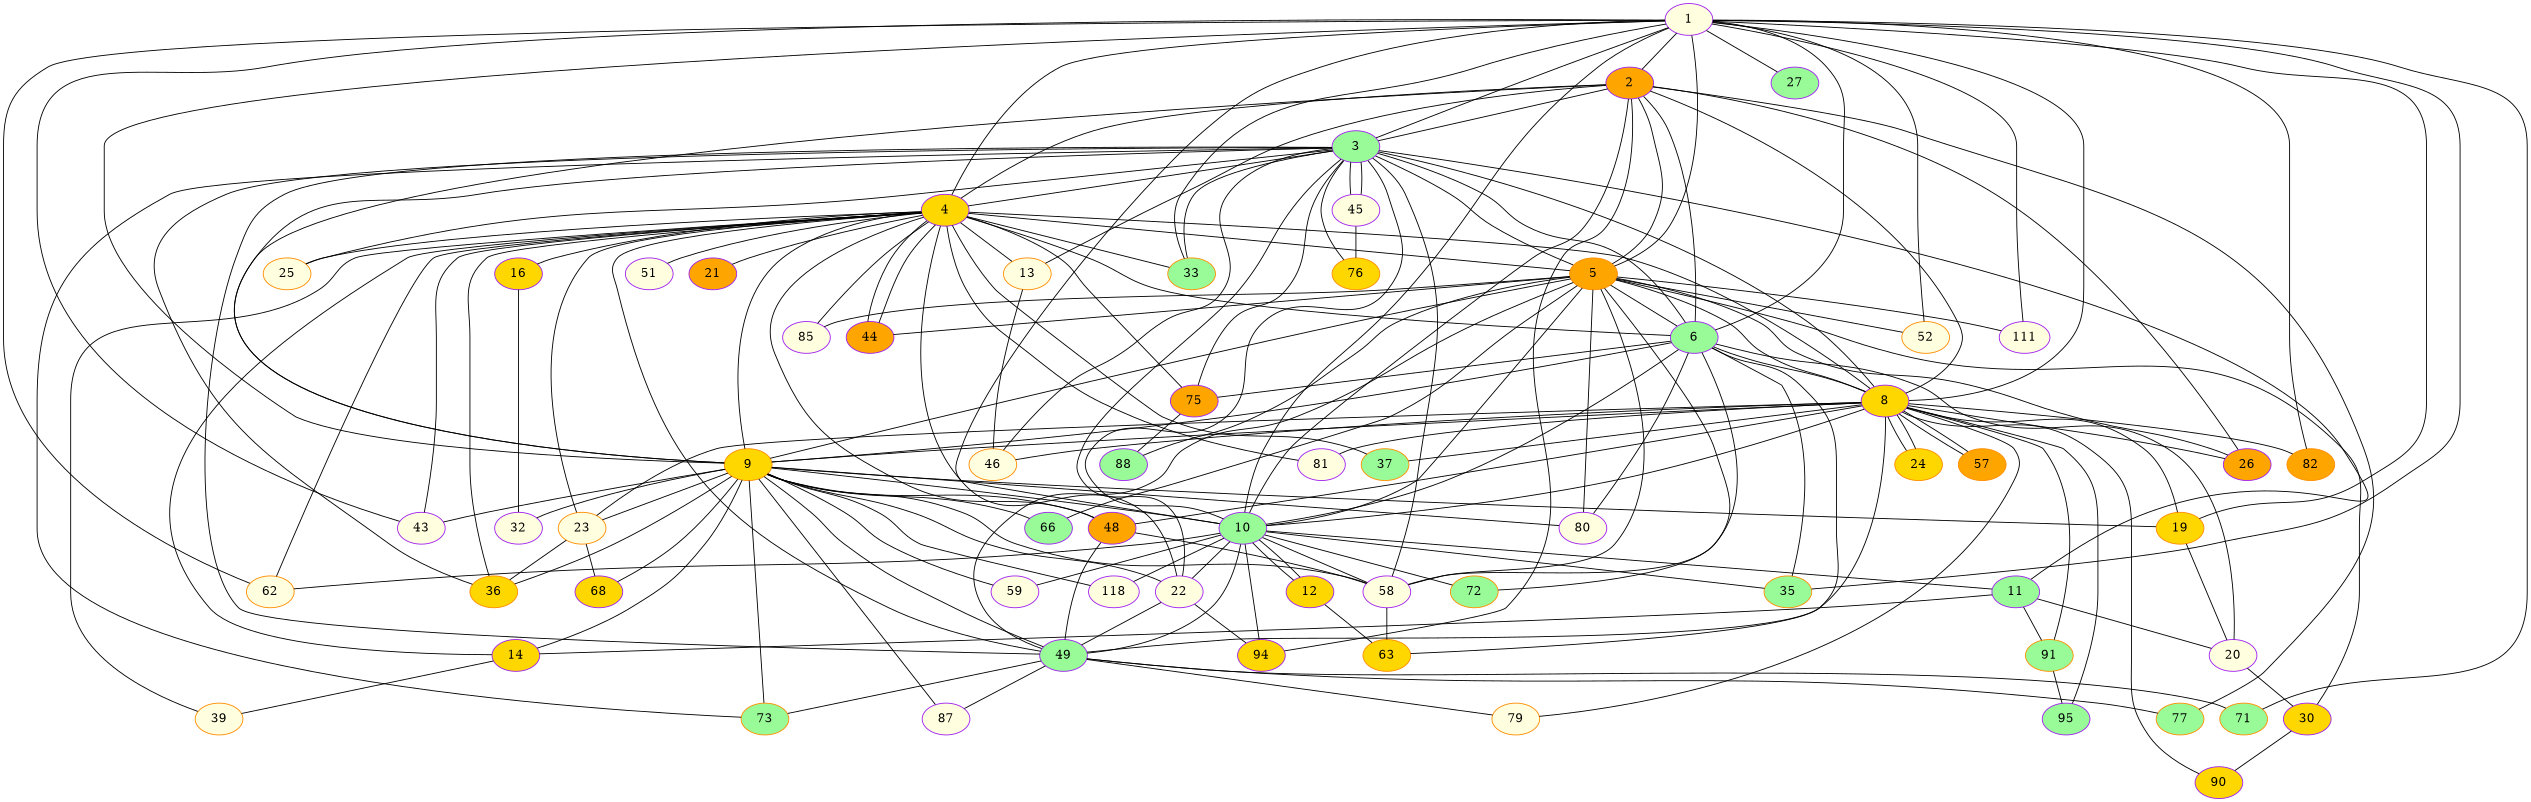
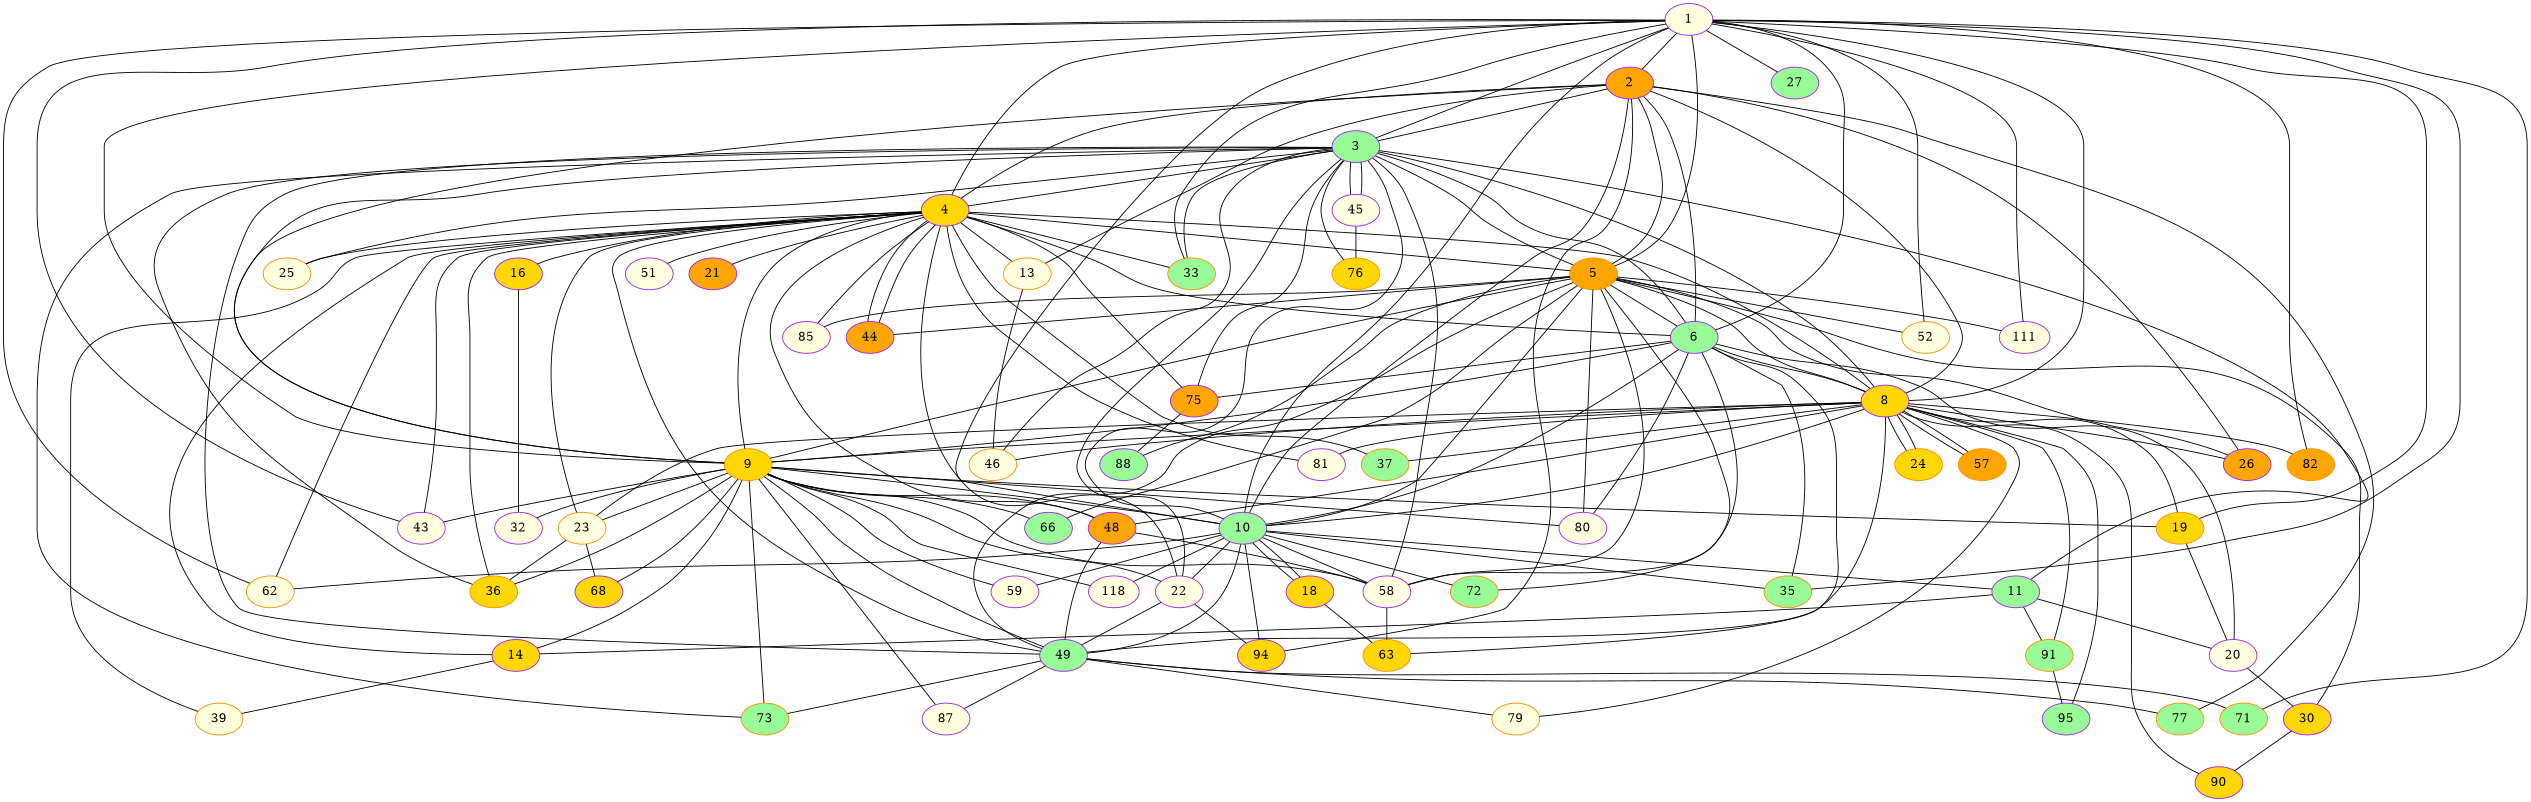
(1310, 592) -> (1310, 592)
